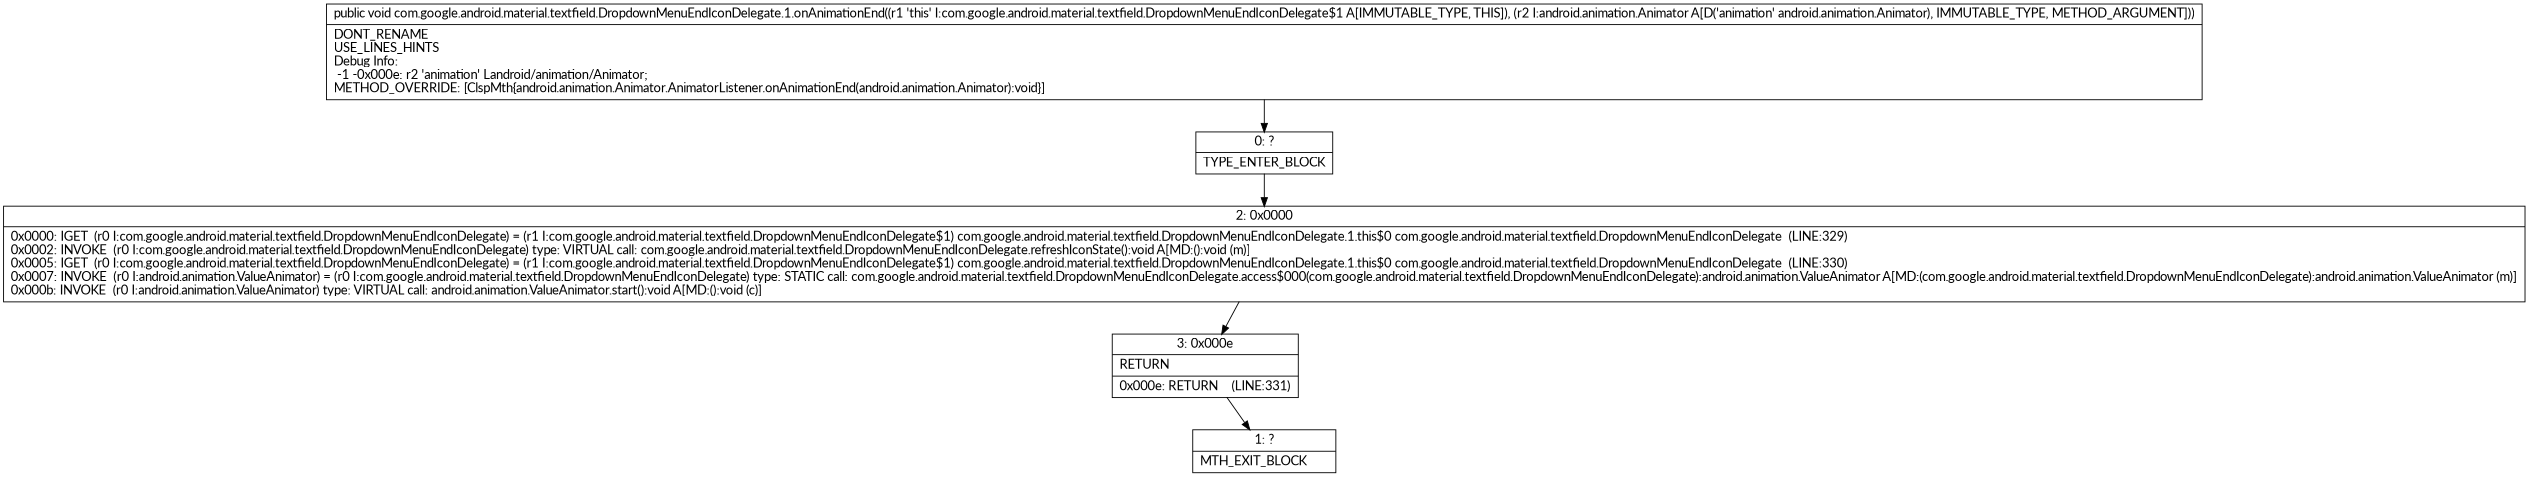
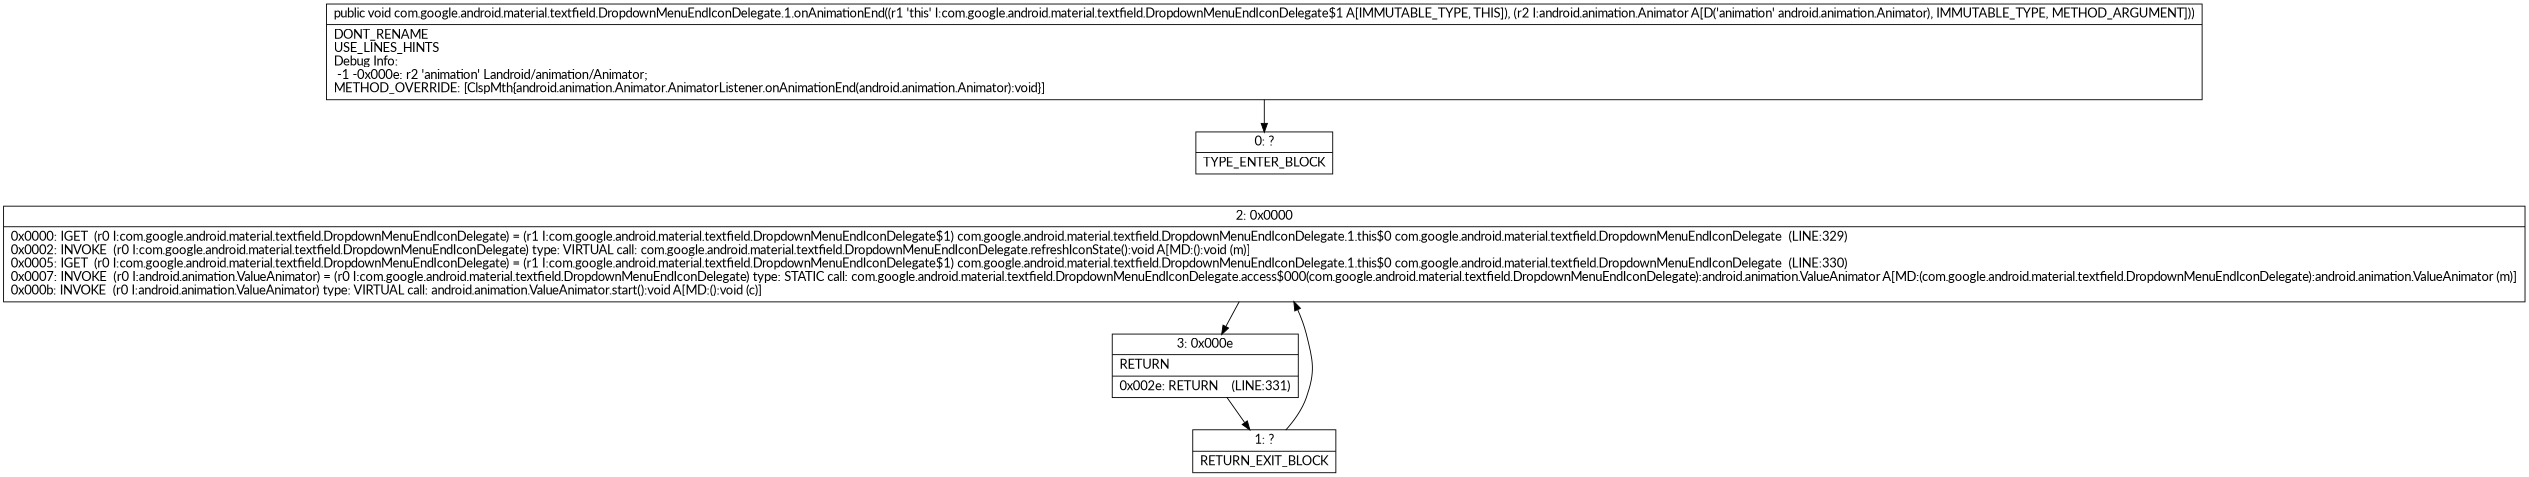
(1264, 186) -> (1312, 372)
(1205, 386) -> (1205, 386)
(1254, 462) -> (1264, 462)
